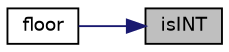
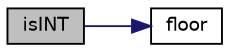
(103, 26) -> (108, 26)
